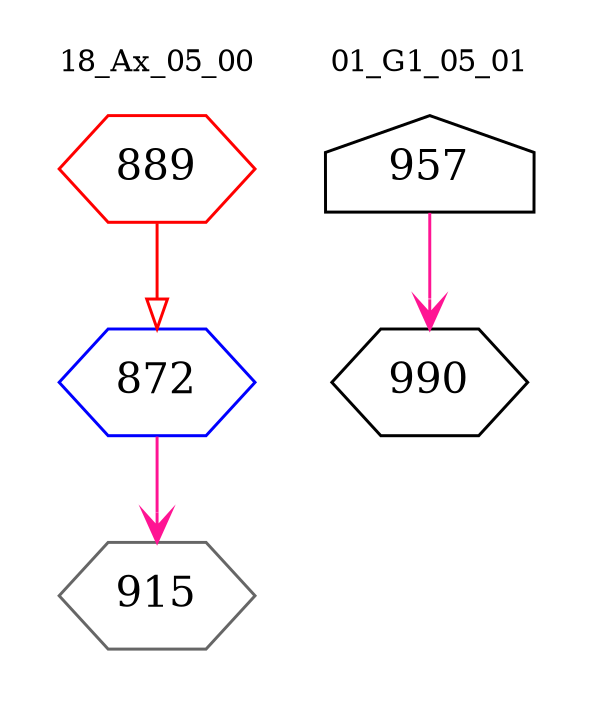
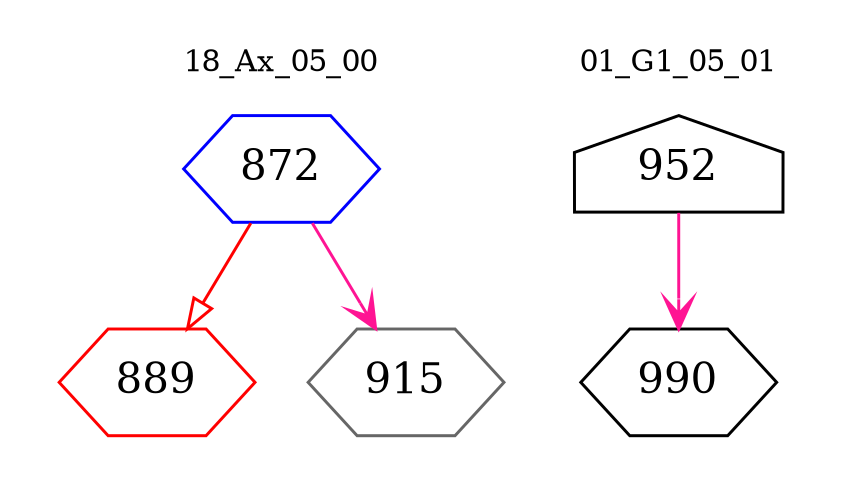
(430, 169) -> (679, 169)
(157, 261) -> (227, 263)
